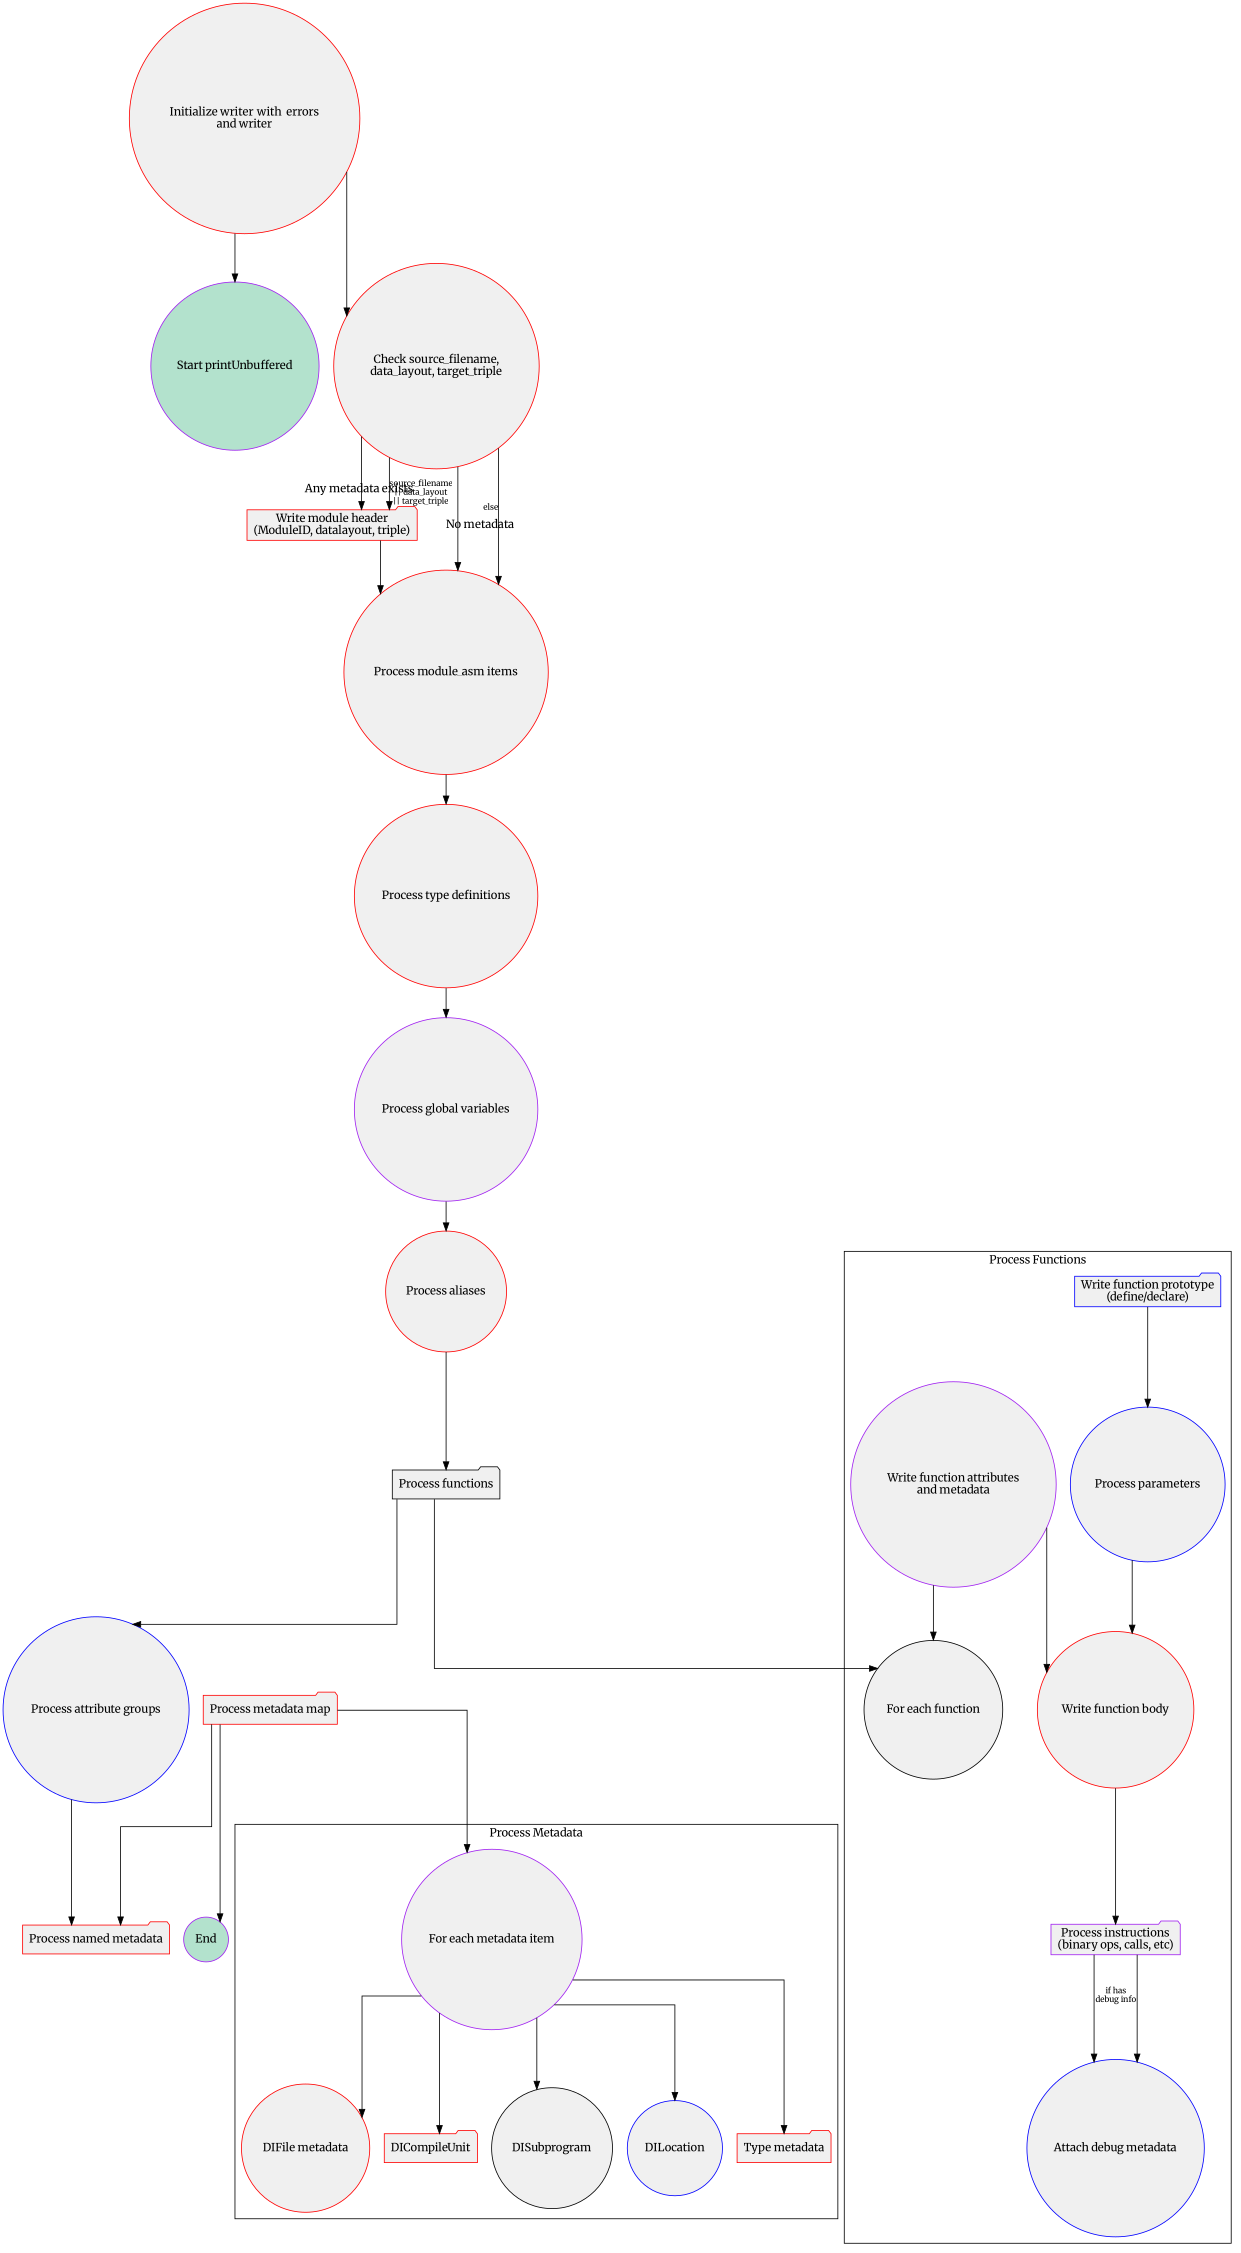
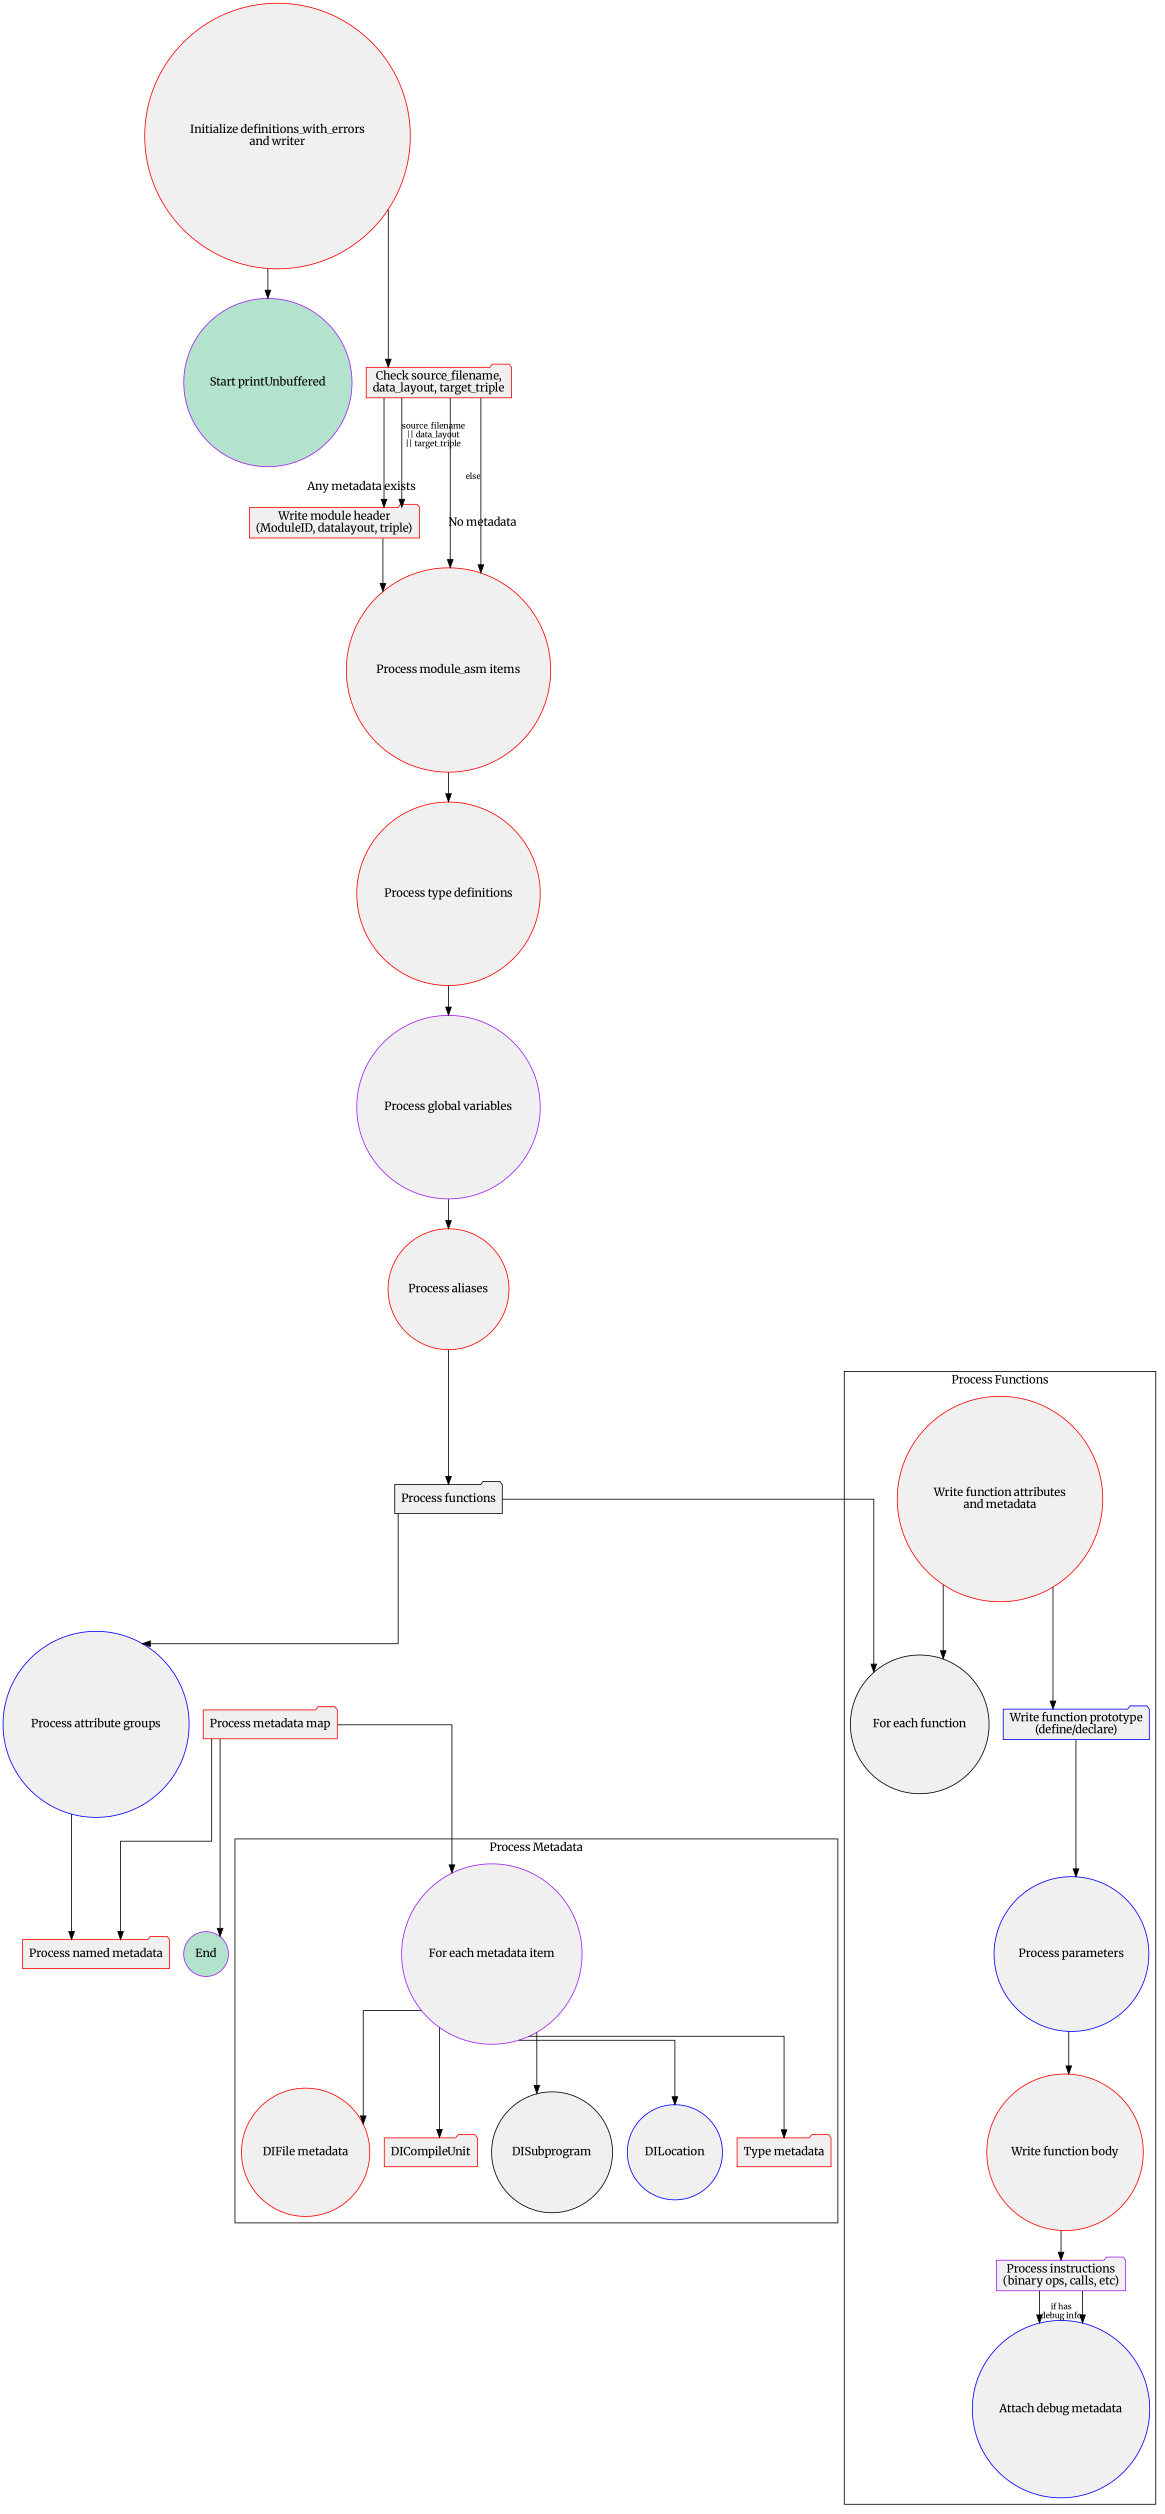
(245, 118) -> (278, 136)
(436, 366) -> (439, 383)
(953, 1484) -> (1000, 1499)
(1047, 1596) -> (1053, 1644)
